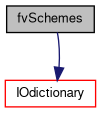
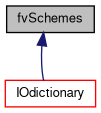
(59, 50) -> (42, 63)
